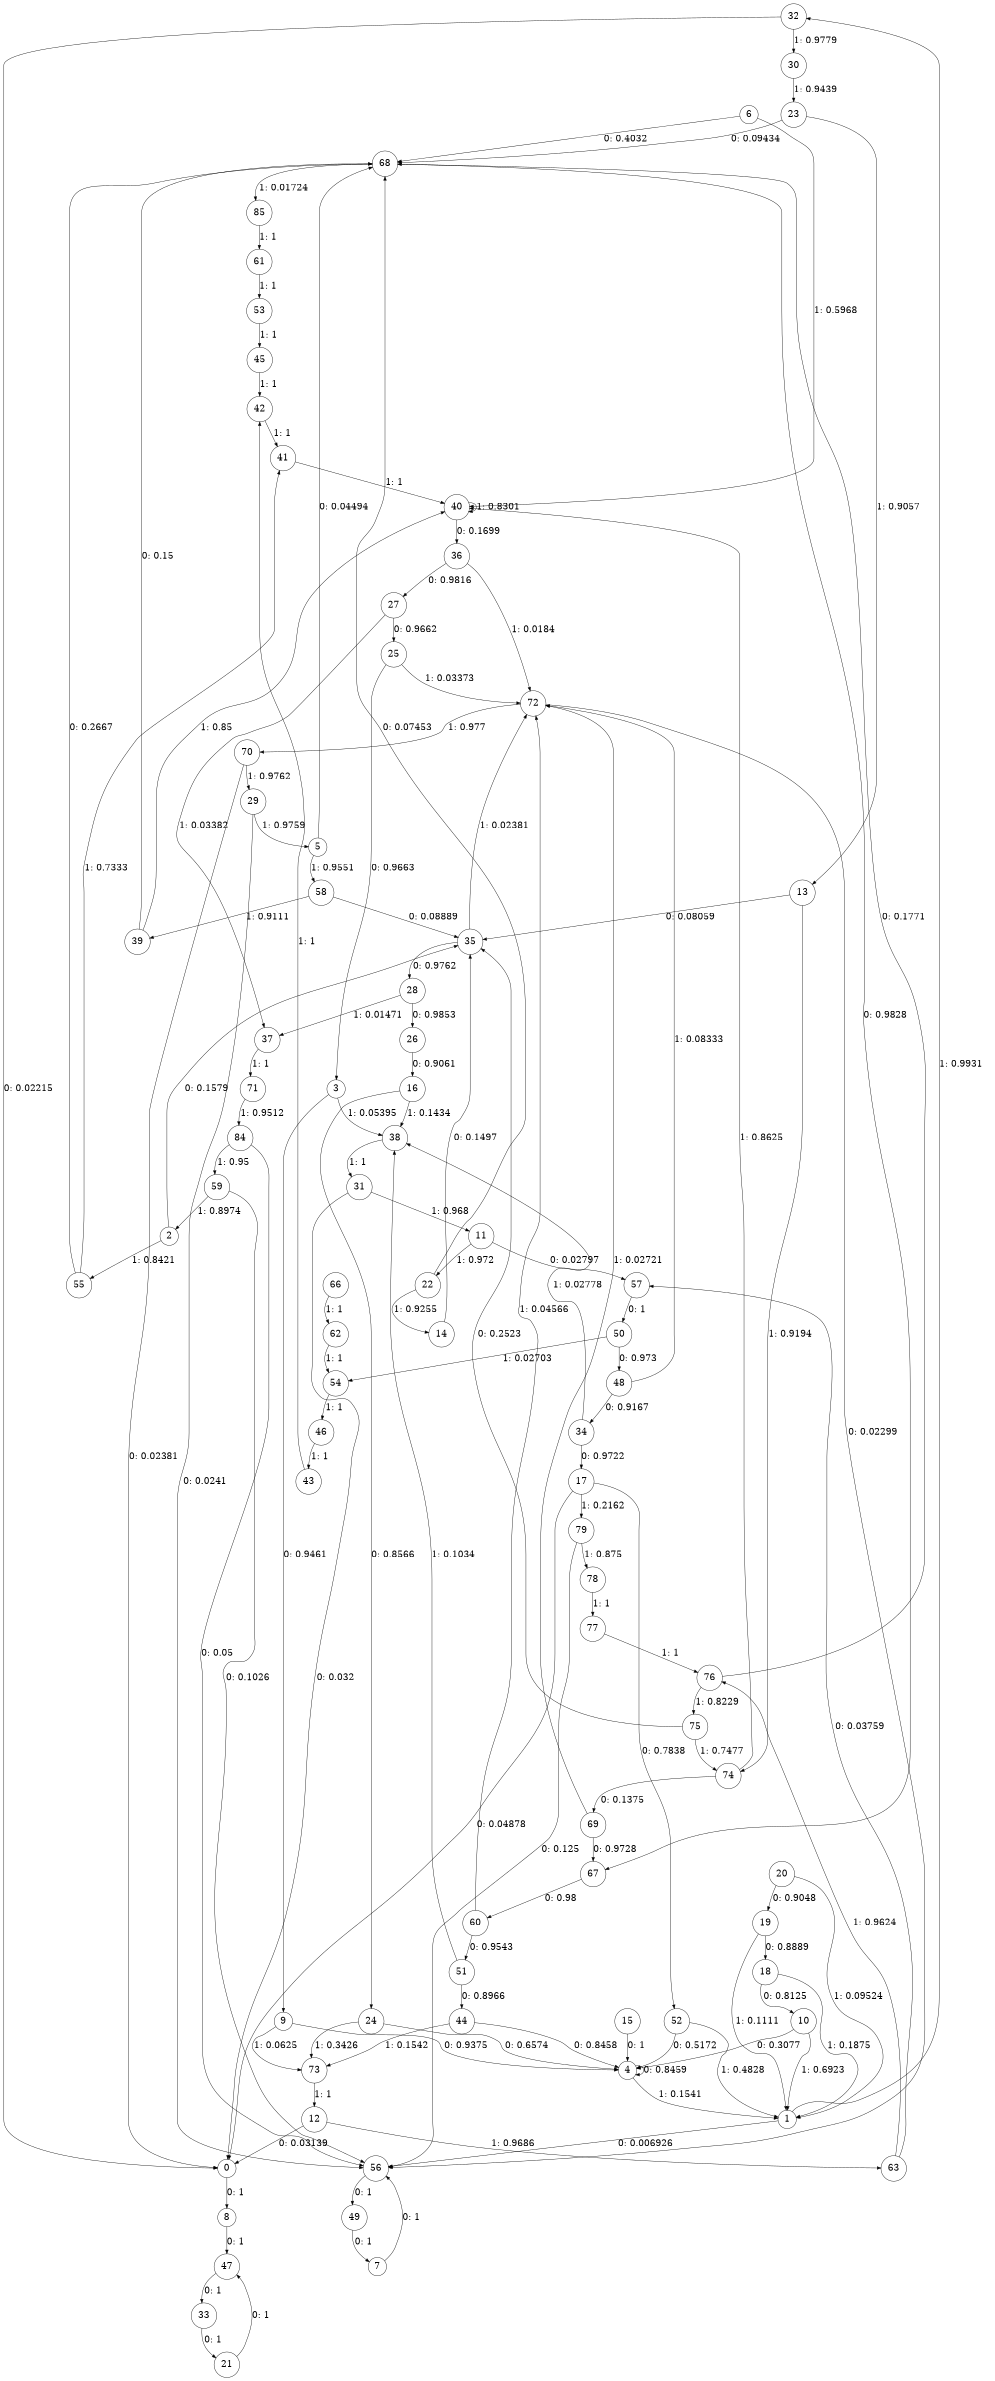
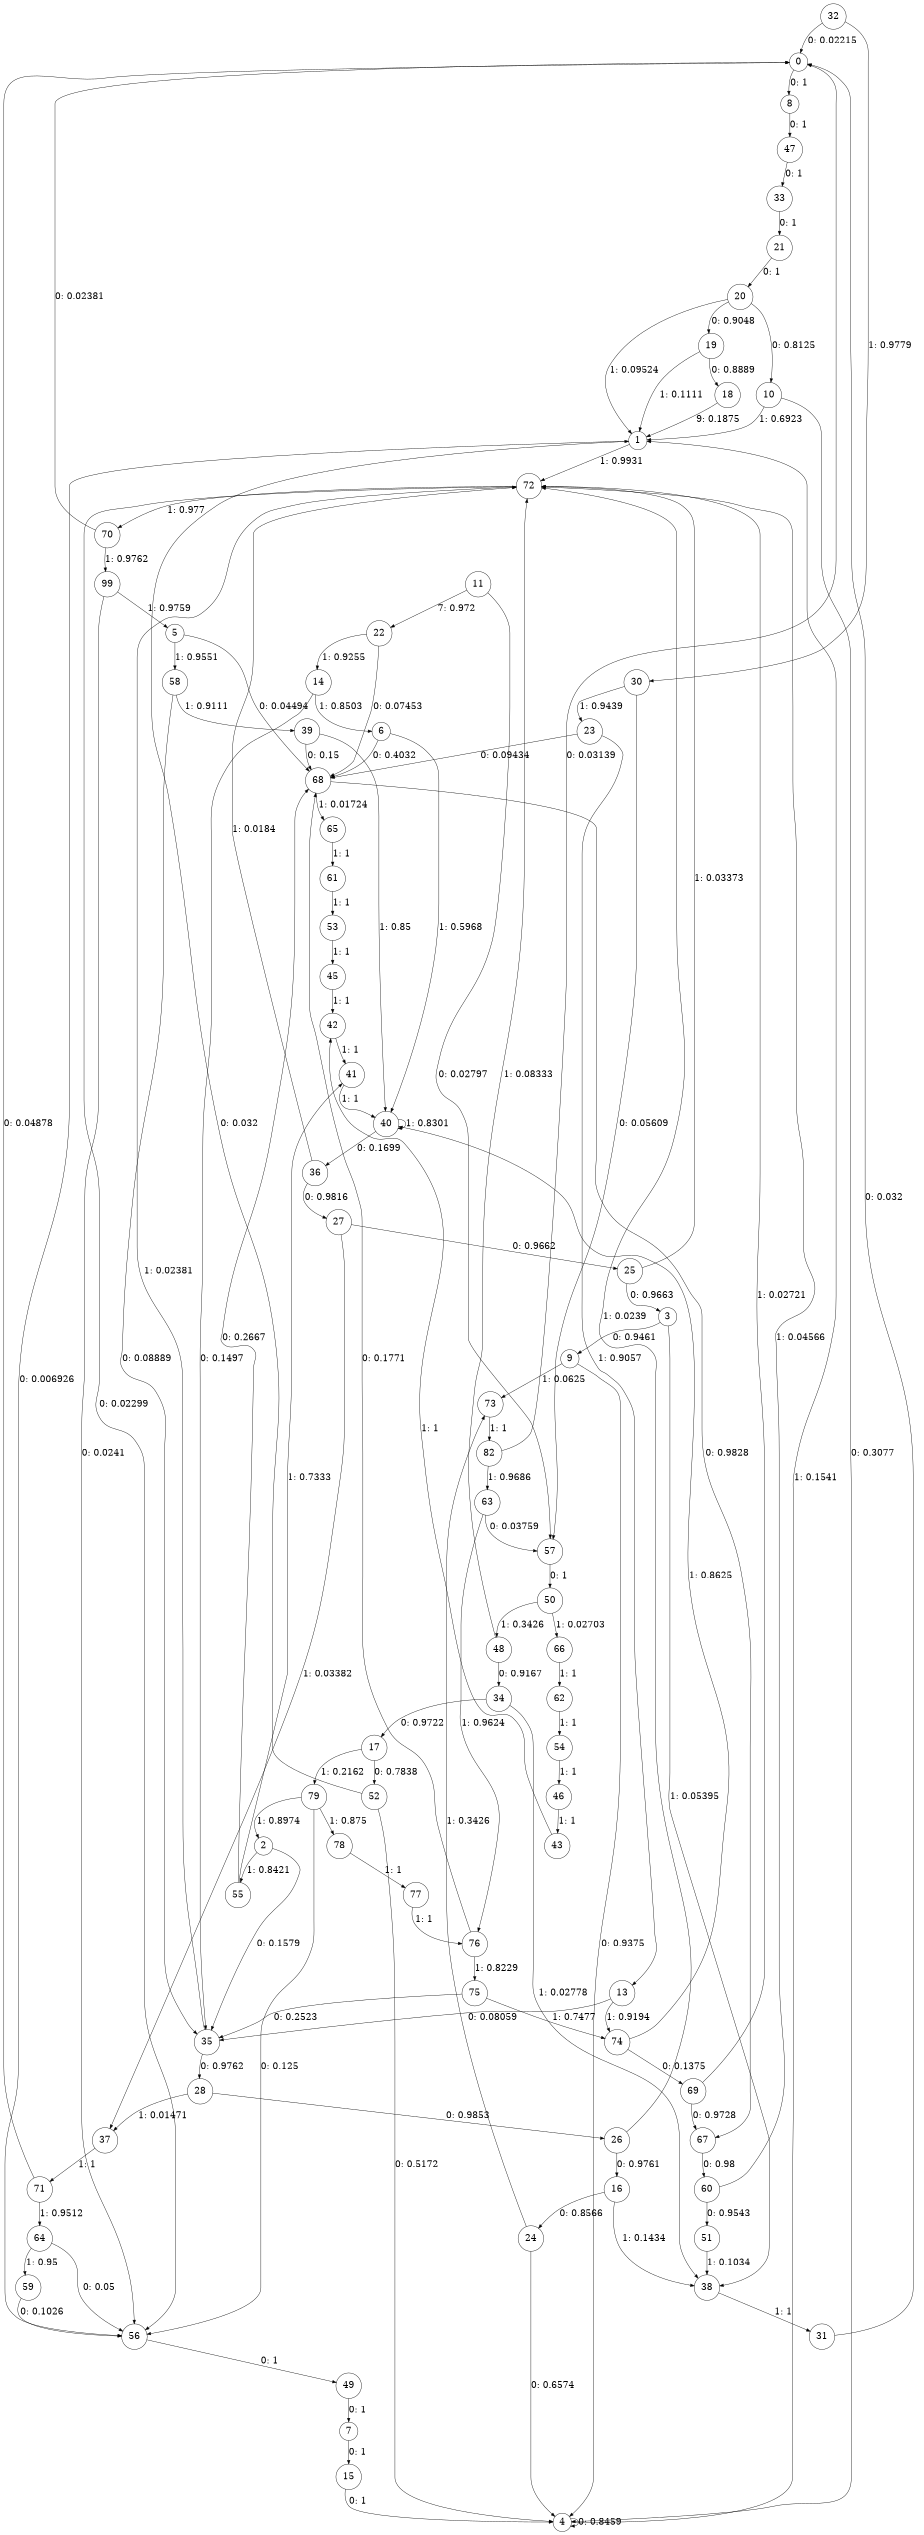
(259, 213) -> (333, 830)
none -> (333, 723)
(253, 802) -> (107, 584)
(438, 1064) -> (643, 2165)
(939, 1066) -> (587, 462)
none -> (618, 1119)
(240, 1138) -> (40, 2239)
(194, 1211) -> (268, 1806)
(418, 1211) -> none
(481, 1261) -> (462, 609)
none -> (606, 1286)
(479, 1359) -> (554, 1623)
(644, 1359) -> (527, 1625)
(446, 1846) -> (4, 744)
(768, 2005) -> (770, 338)
(462, 2021) -> none
(853, 2046) -> (722, 420)
(747, 2070) -> (245, 1124)
(314, 2119) -> (489, 1453)
(402, 2221) -> (349, 2450)
(252, 2318) -> (761, 271)
